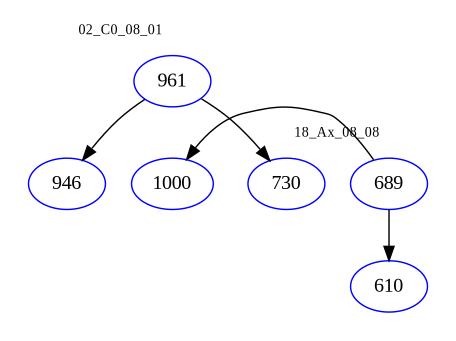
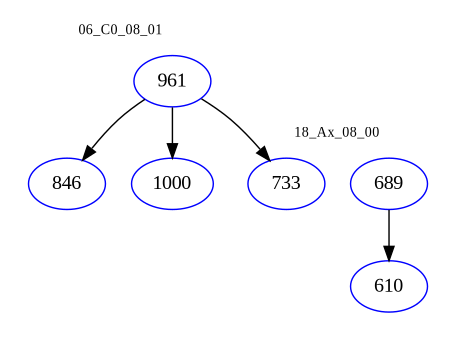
(121, 31) -> (121, 31)
(288, 107) -> (172, 126)
(338, 133) -> (338, 133)
(67, 184) -> (67, 184)
(286, 184) -> (286, 184)
